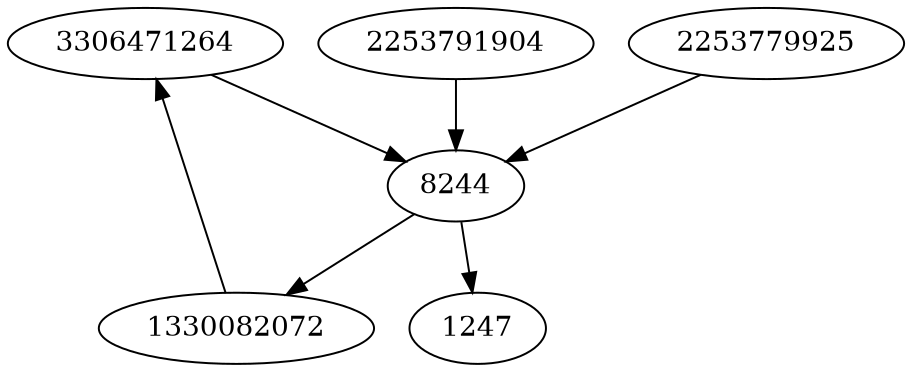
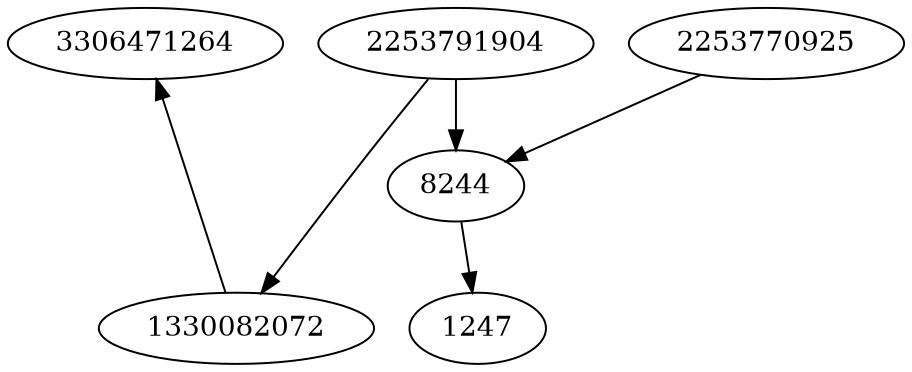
(766, 44) -> (766, 44)
(299, 114) -> none
(359, 249) -> (350, 177)
